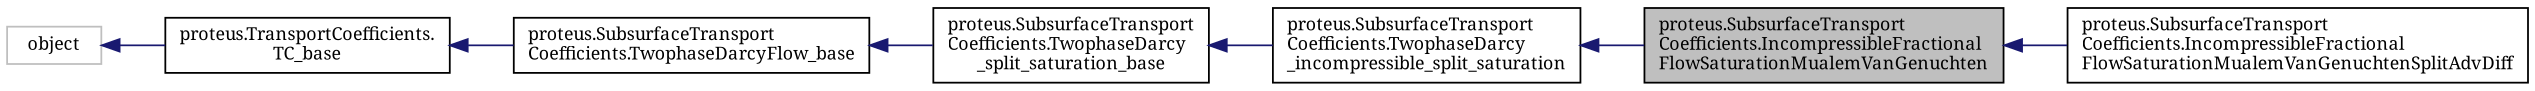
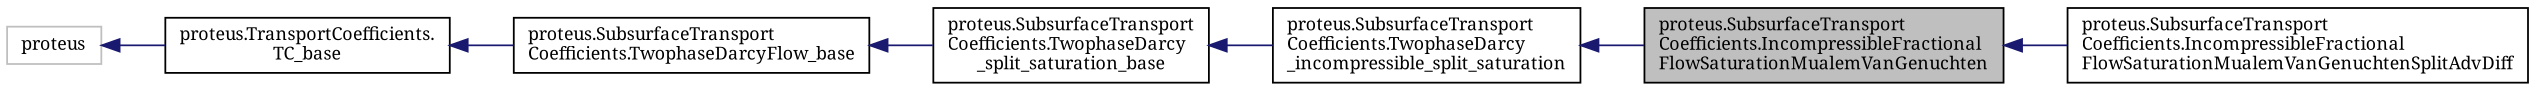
(54, 45) -> (54, 45)
